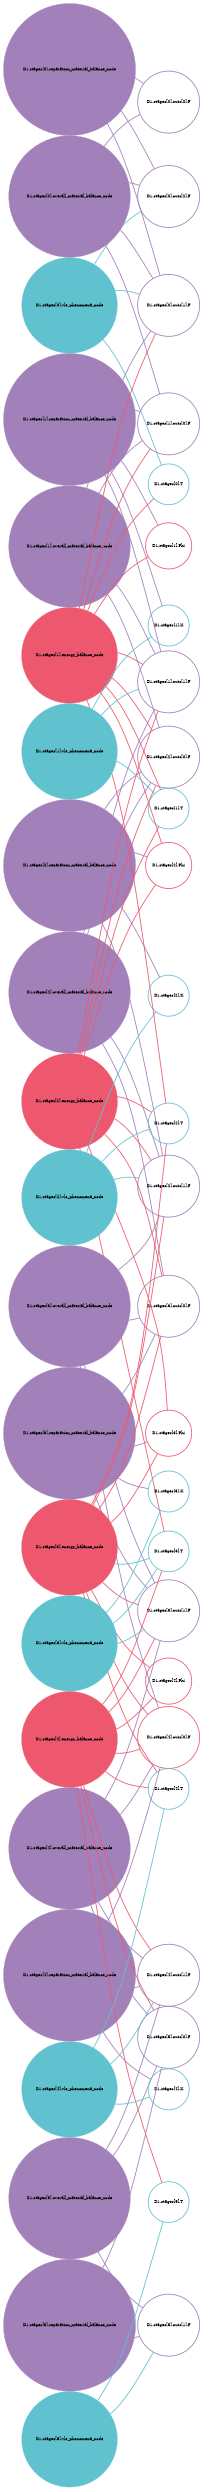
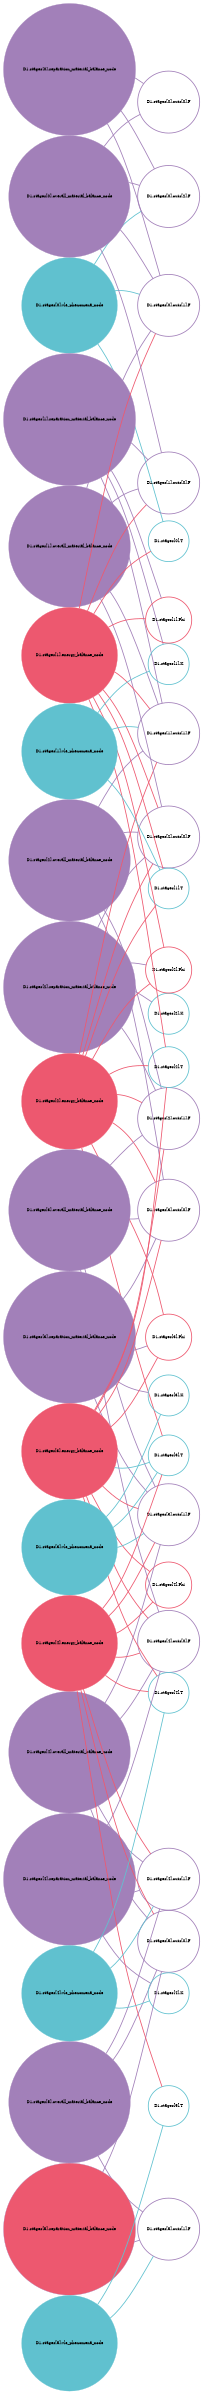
(70, 1197) -> none
(169, 1737) -> (169, 1641)
(70, 2325) -> (70, 2229)
